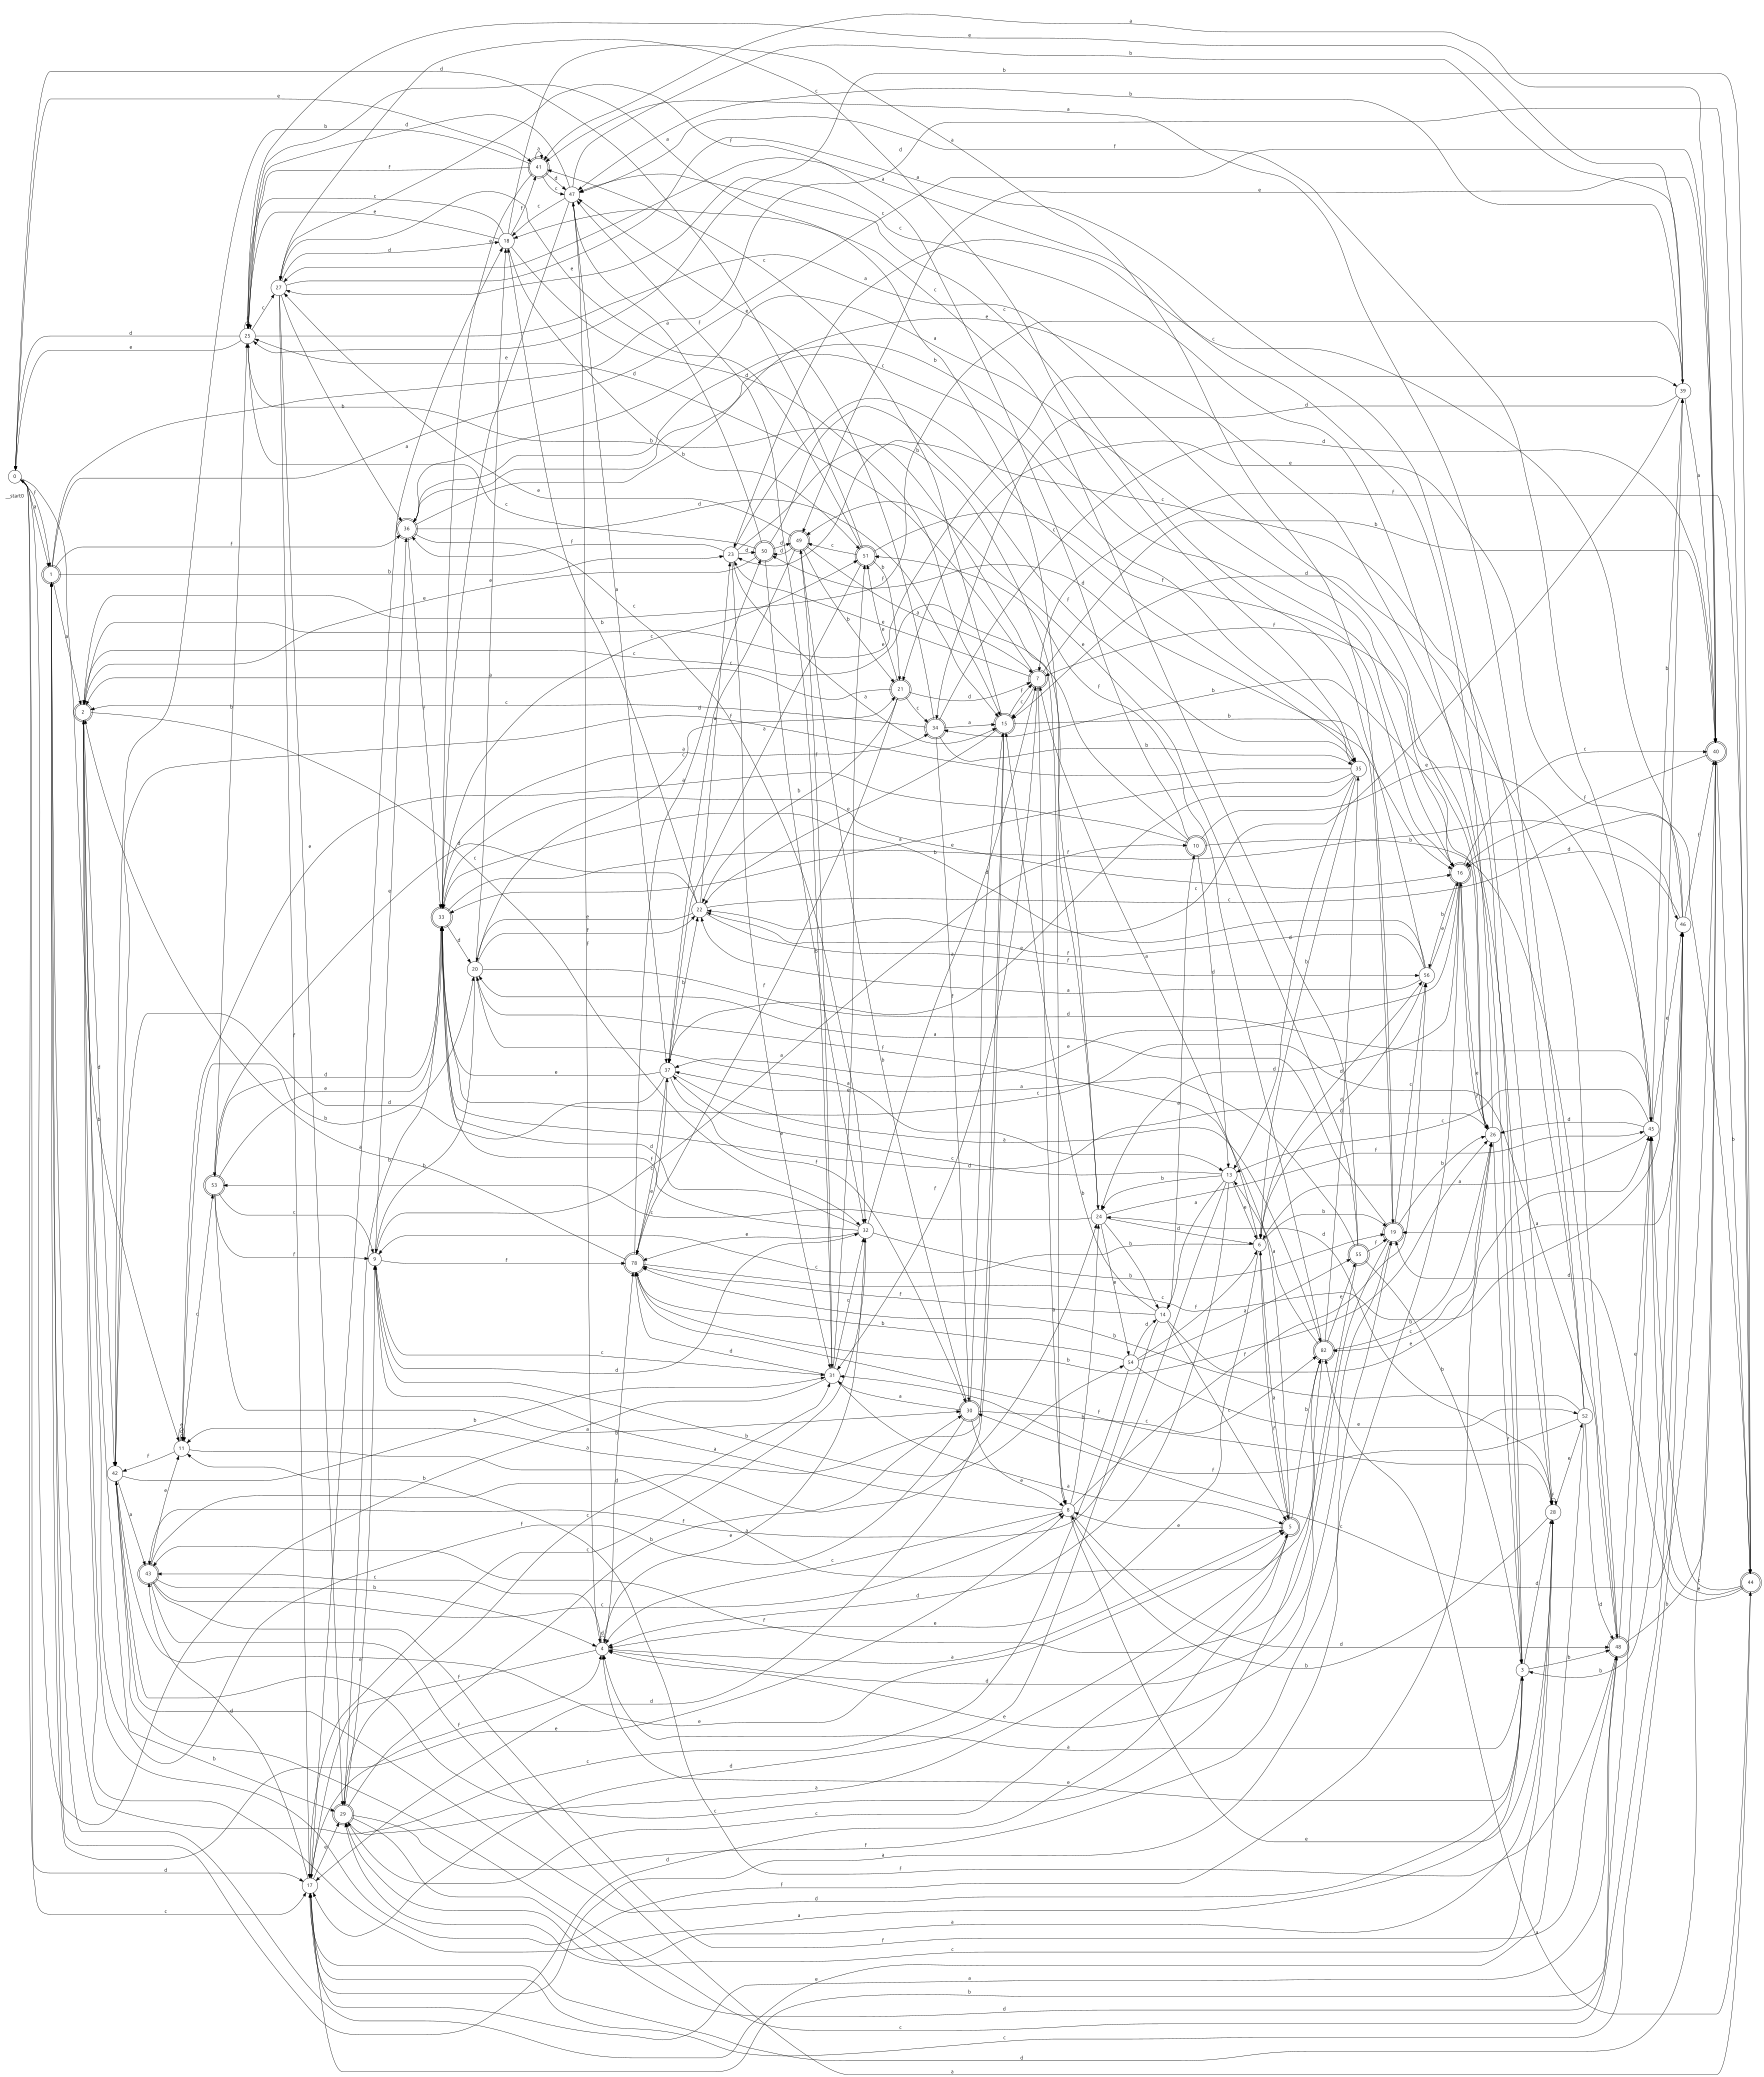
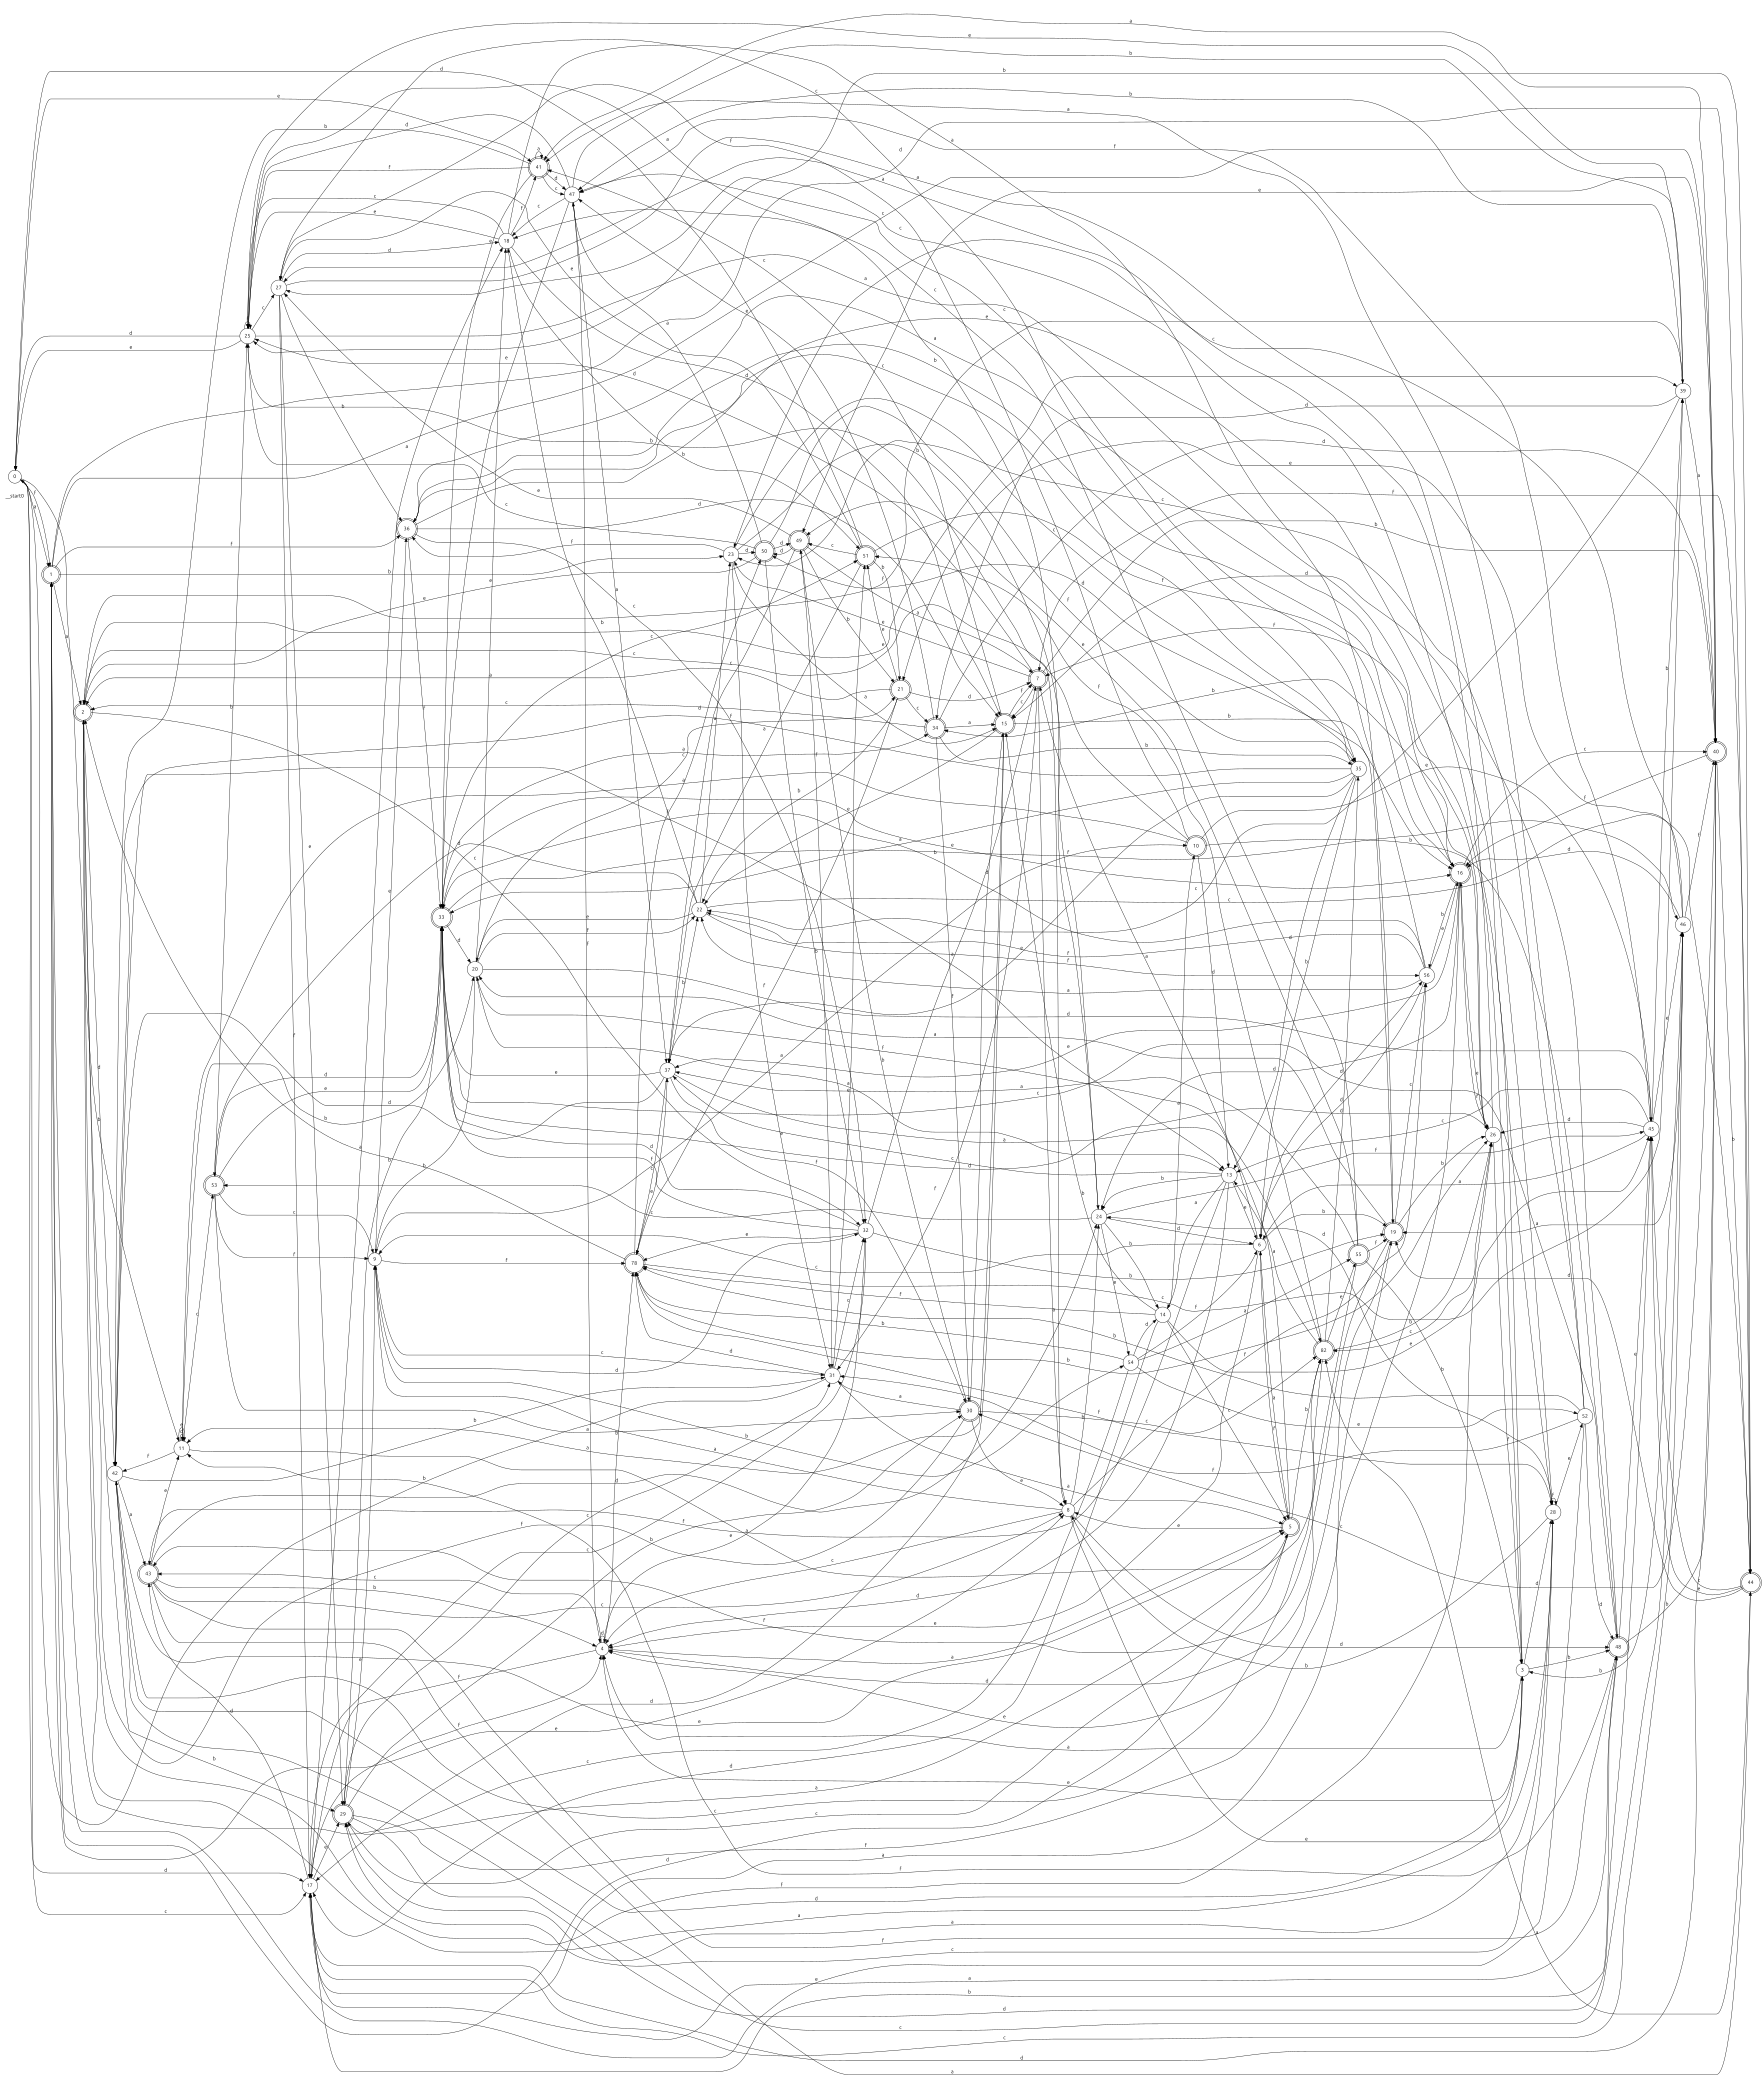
(809, 750) -> none
none -> (348, 768)
